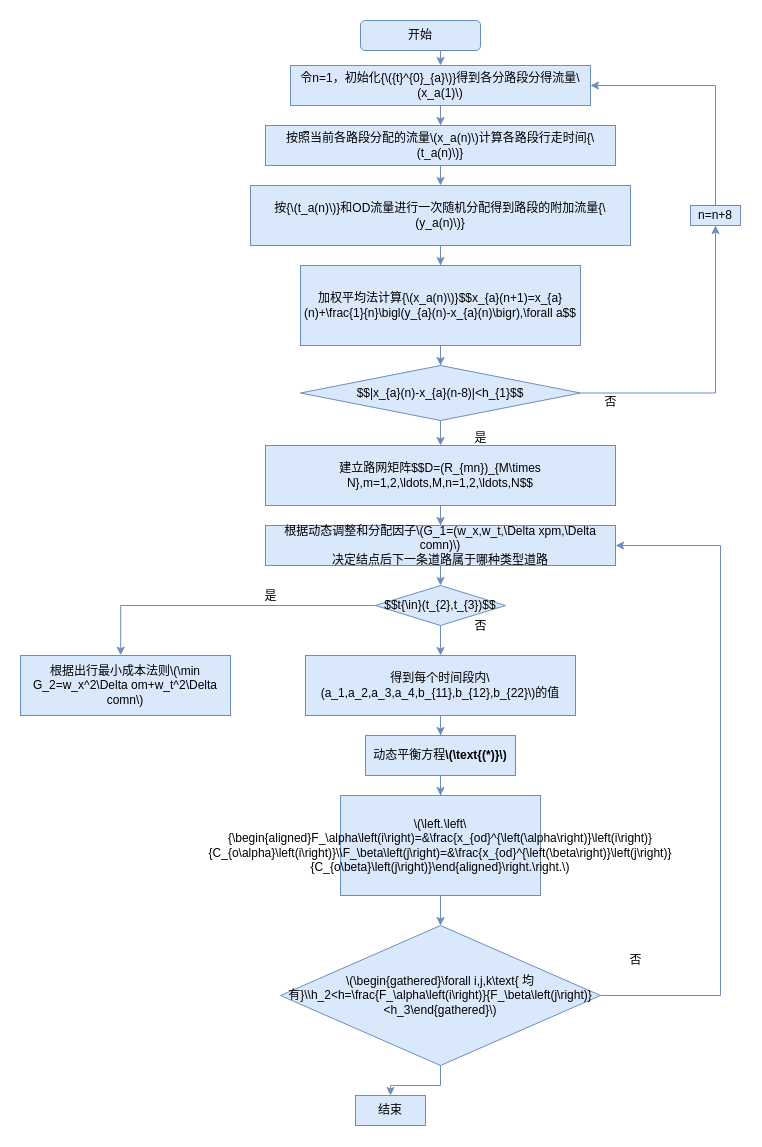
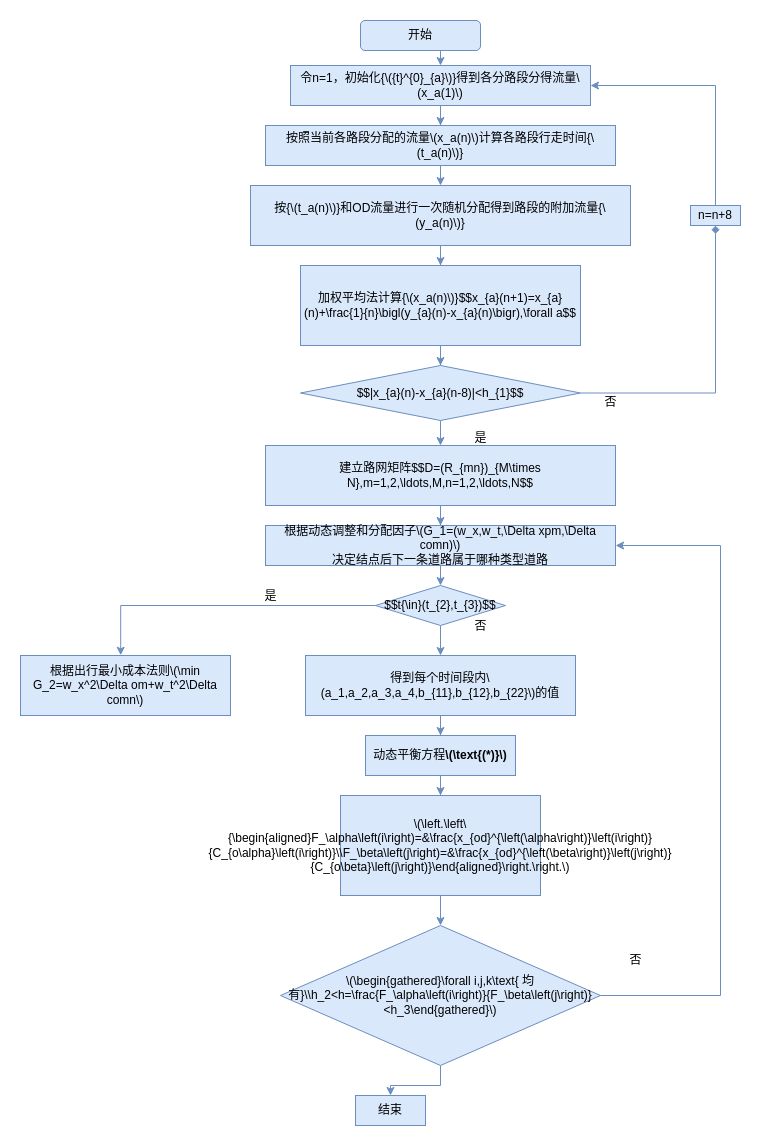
(716, 234) -> (716, 234)
